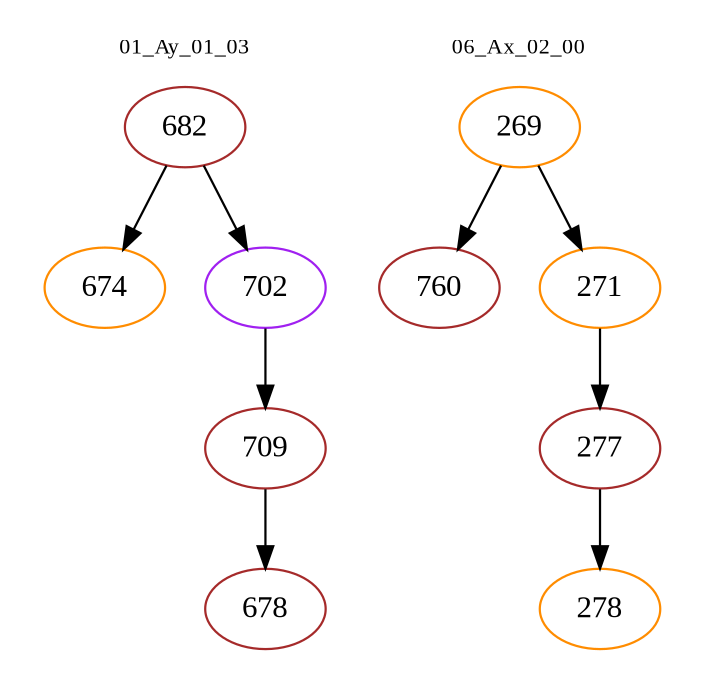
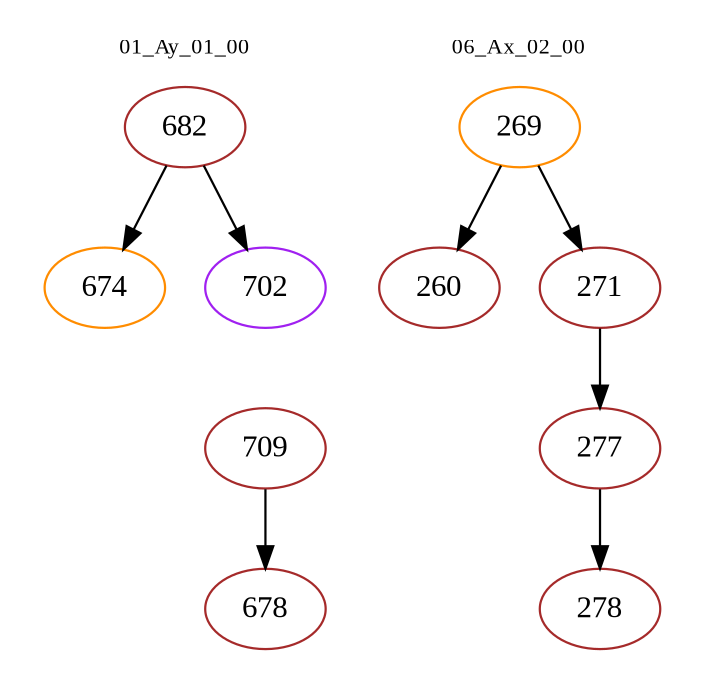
(185, 48) -> (185, 48)
(439, 288) -> (439, 288)
(600, 288) -> (600, 288)
(265, 357) -> none
(600, 609) -> (600, 609)
